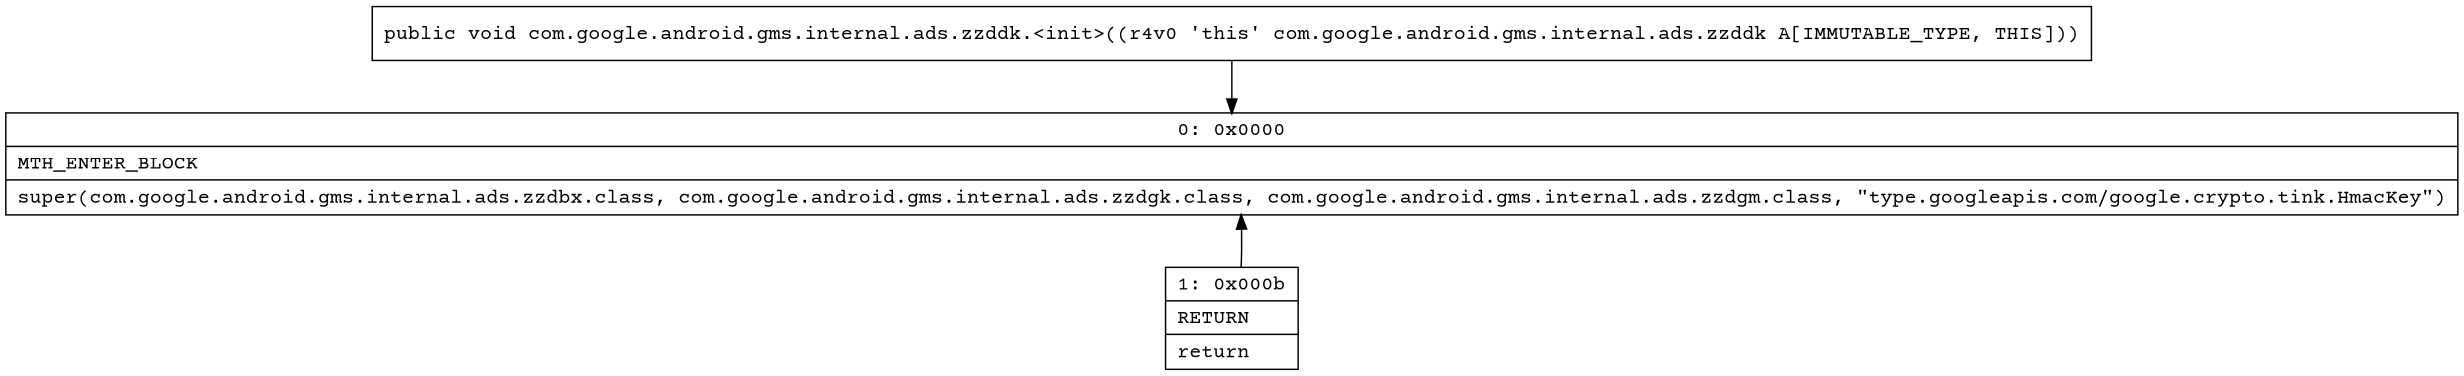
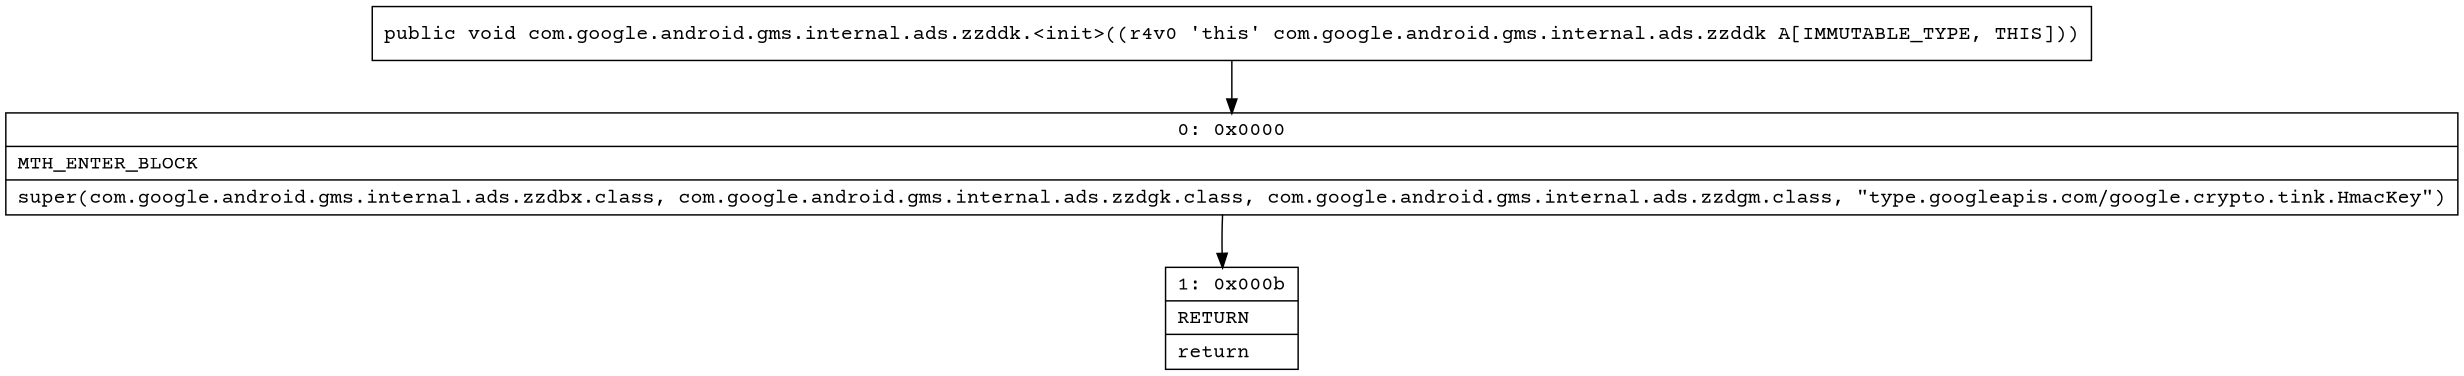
(1242, 249) -> (1222, 234)
